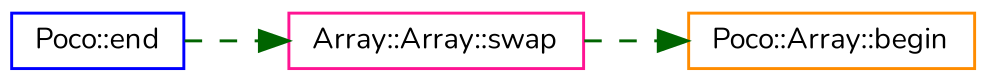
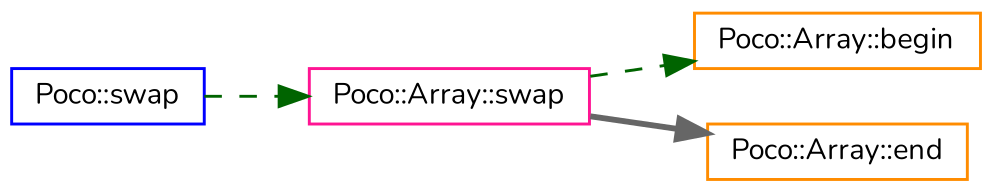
(98, 41) -> (108, 96)
(436, 41) -> (449, 96)
none -> (837, 152)
